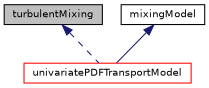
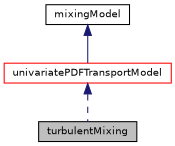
(84, 48) -> (88, 108)
